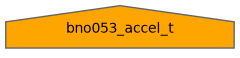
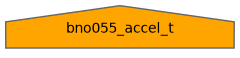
(120, 29) -> (120, 29)
